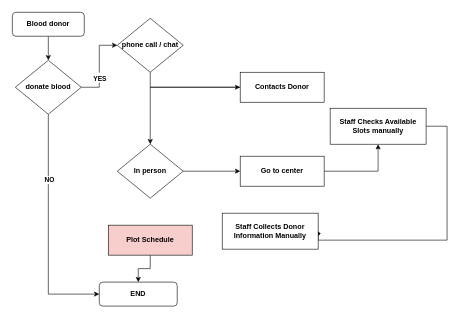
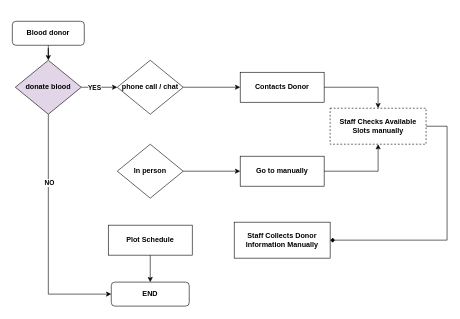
(48, 24) -> (48, 33)
(150, 45) -> (150, 87)
(48, 87) -> (48, 87)
(150, 112) -> (377, 87)
(378, 126) -> (378, 126)
(282, 171) -> (282, 171)
(270, 231) -> (282, 240)
(150, 240) -> (150, 240)
(138, 294) -> (150, 294)
